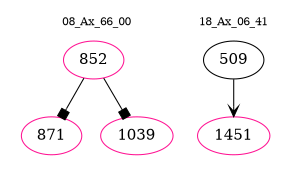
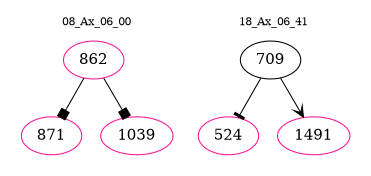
(97, 23) -> (97, 23)
(94, 60) -> (94, 60)
(234, 60) -> (271, 60)
none -> (228, 136)
(234, 136) -> (314, 136)
